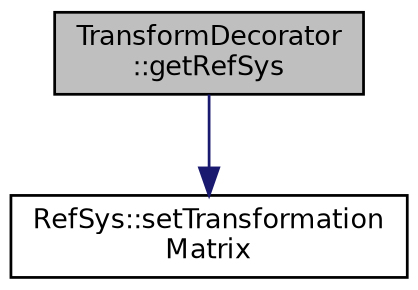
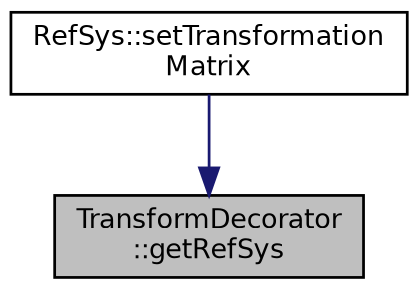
(209, 131) -> (209, 131)
